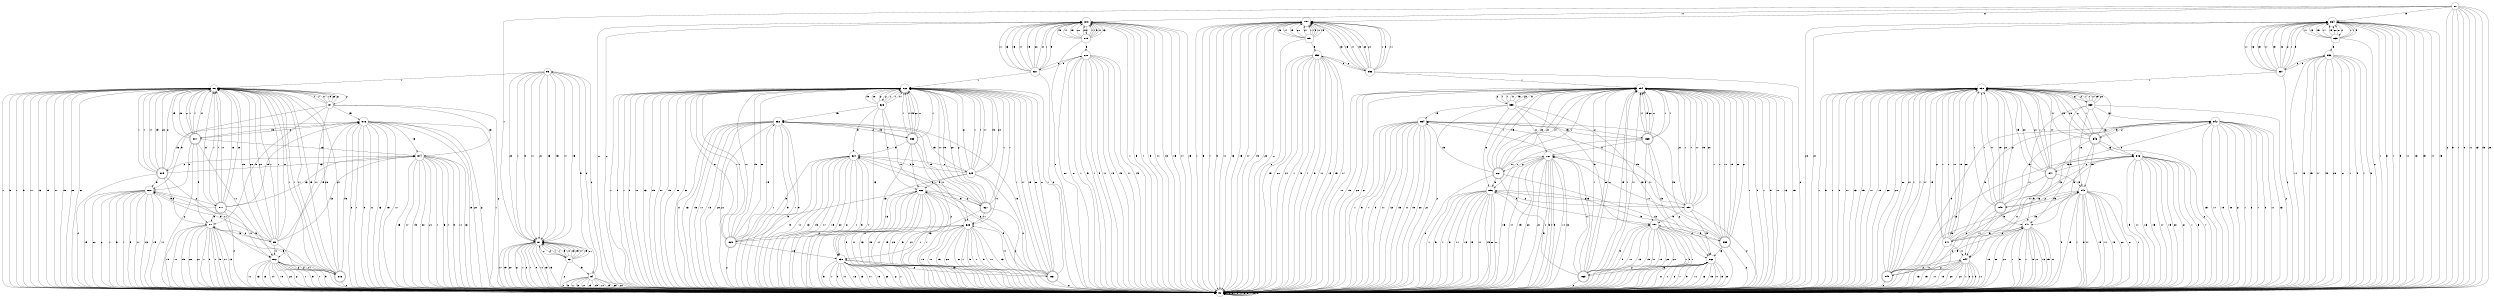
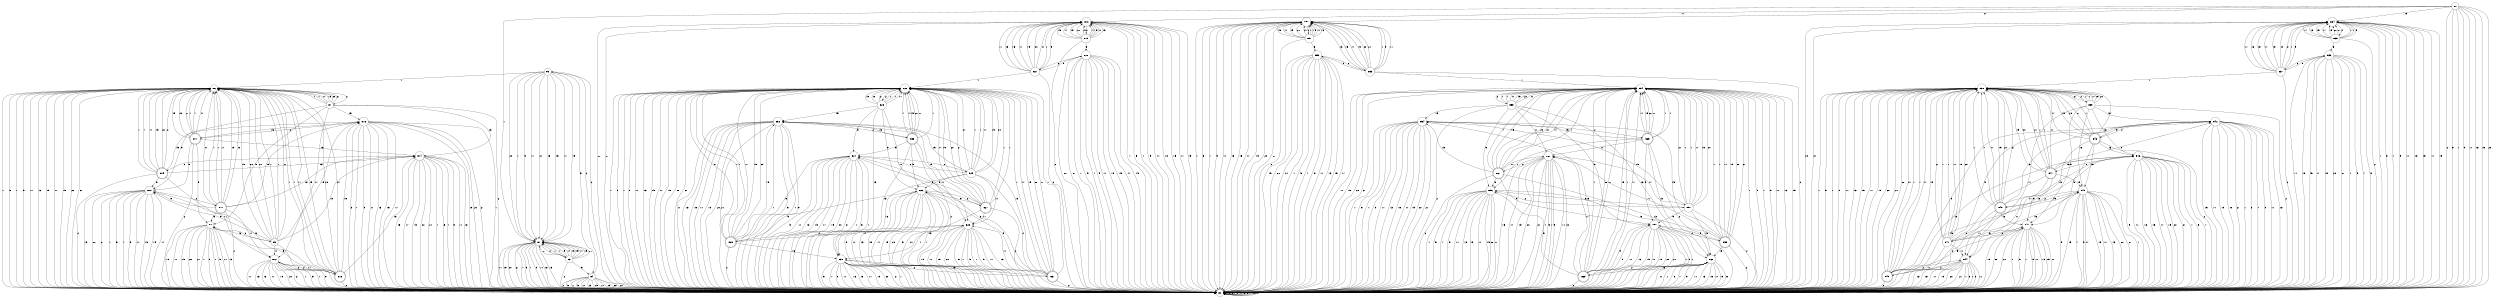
none -> (1308, 29)
(397, 129) -> (391, 219)
(234, 199) -> none
(175, 211) -> none
